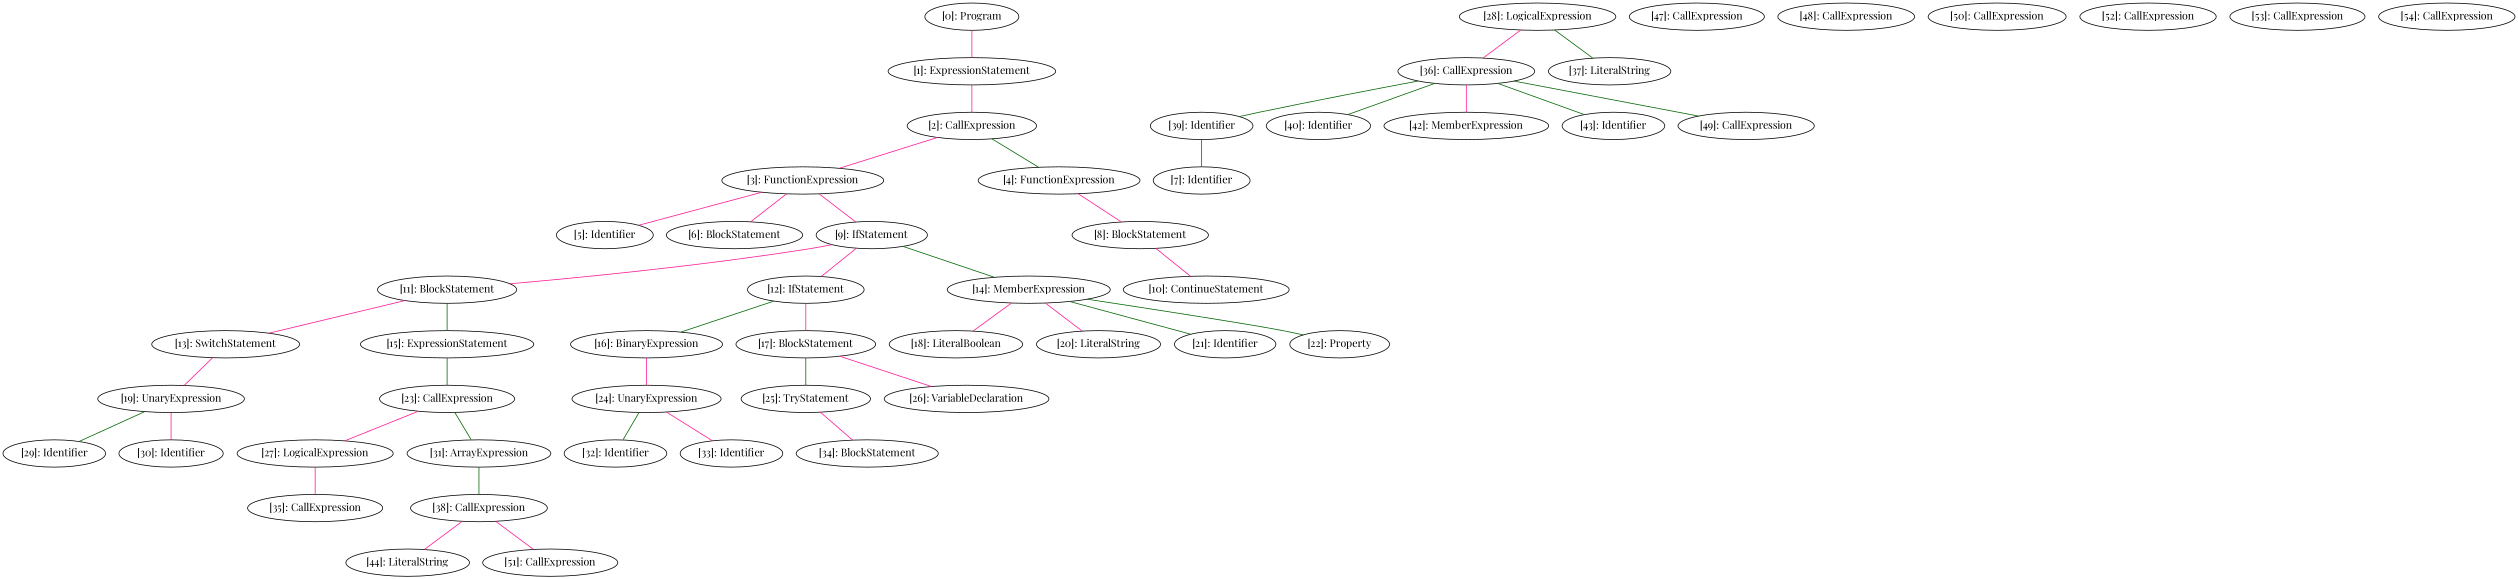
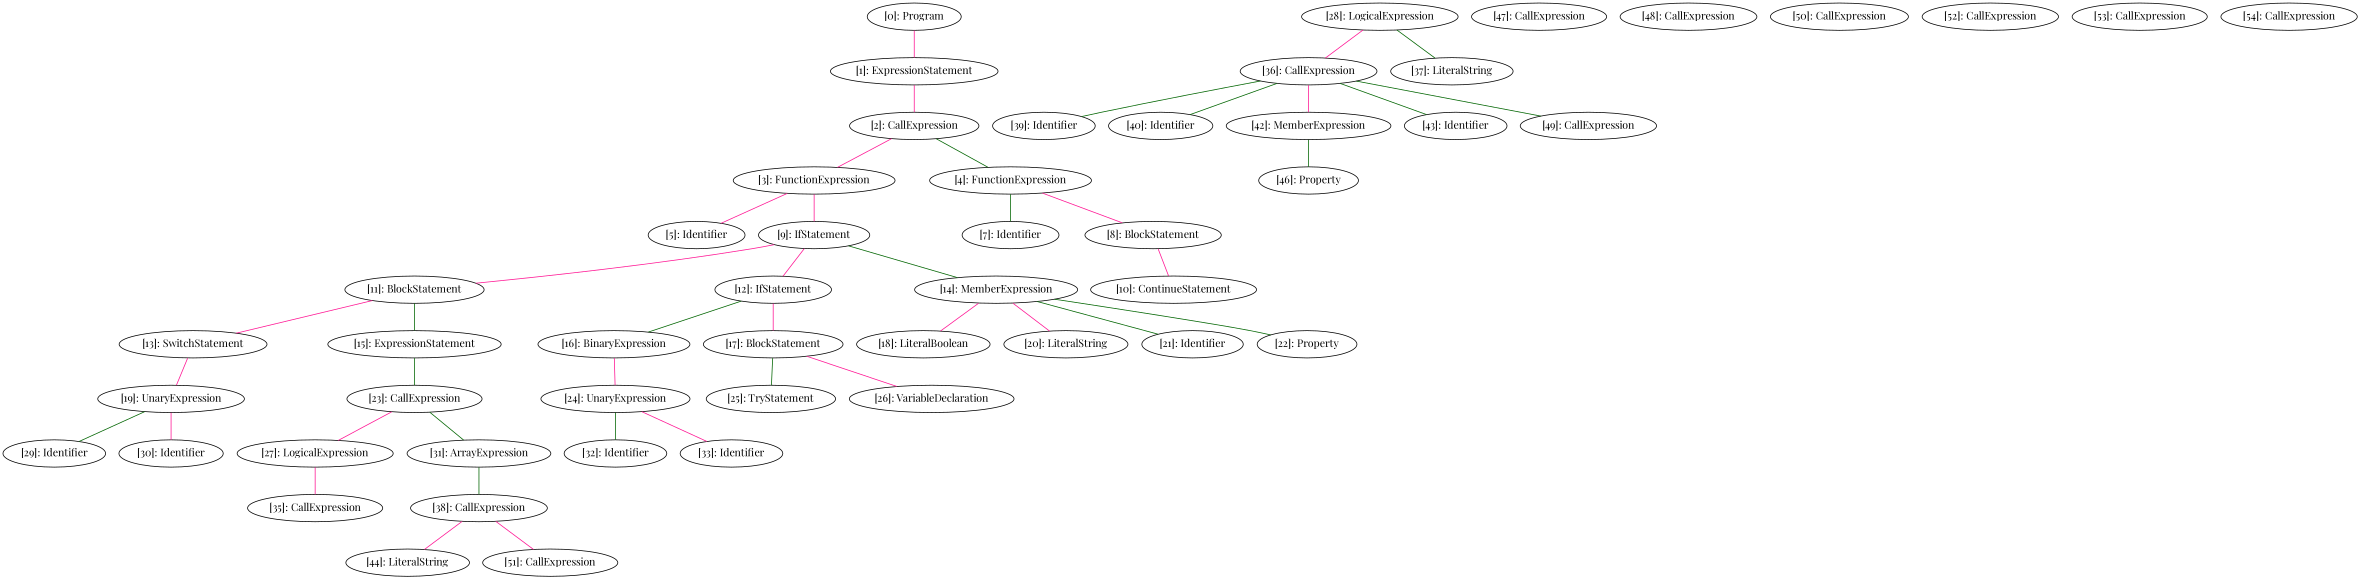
(1202, 153) -> (1011, 208)
none -> (1309, 180)
(735, 235) -> none
(867, 453) -> none
